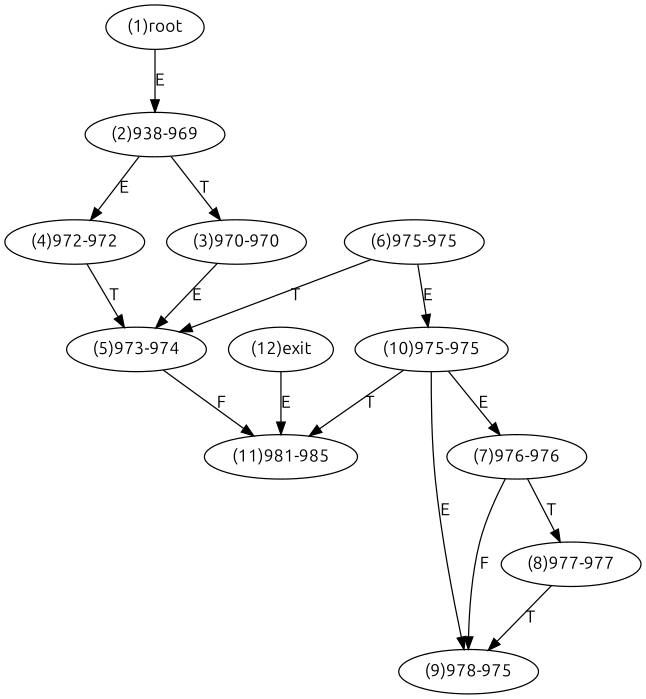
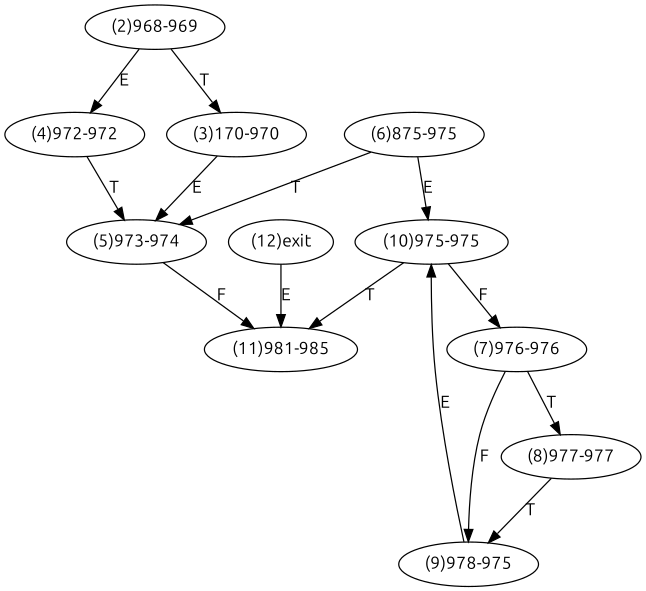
(155, 27) -> none
(155, 135) -> (155, 27)
(236, 242) -> (236, 135)
(414, 242) -> (414, 135)
(483, 403) -> (483, 296)
(438, 505) -> (440, 410)
